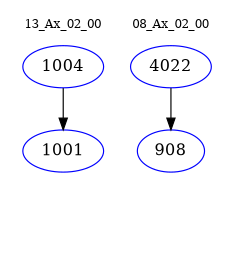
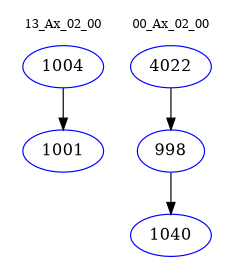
(171, 25) -> (171, 25)
(171, 151) -> (171, 151)
none -> (171, 235)
